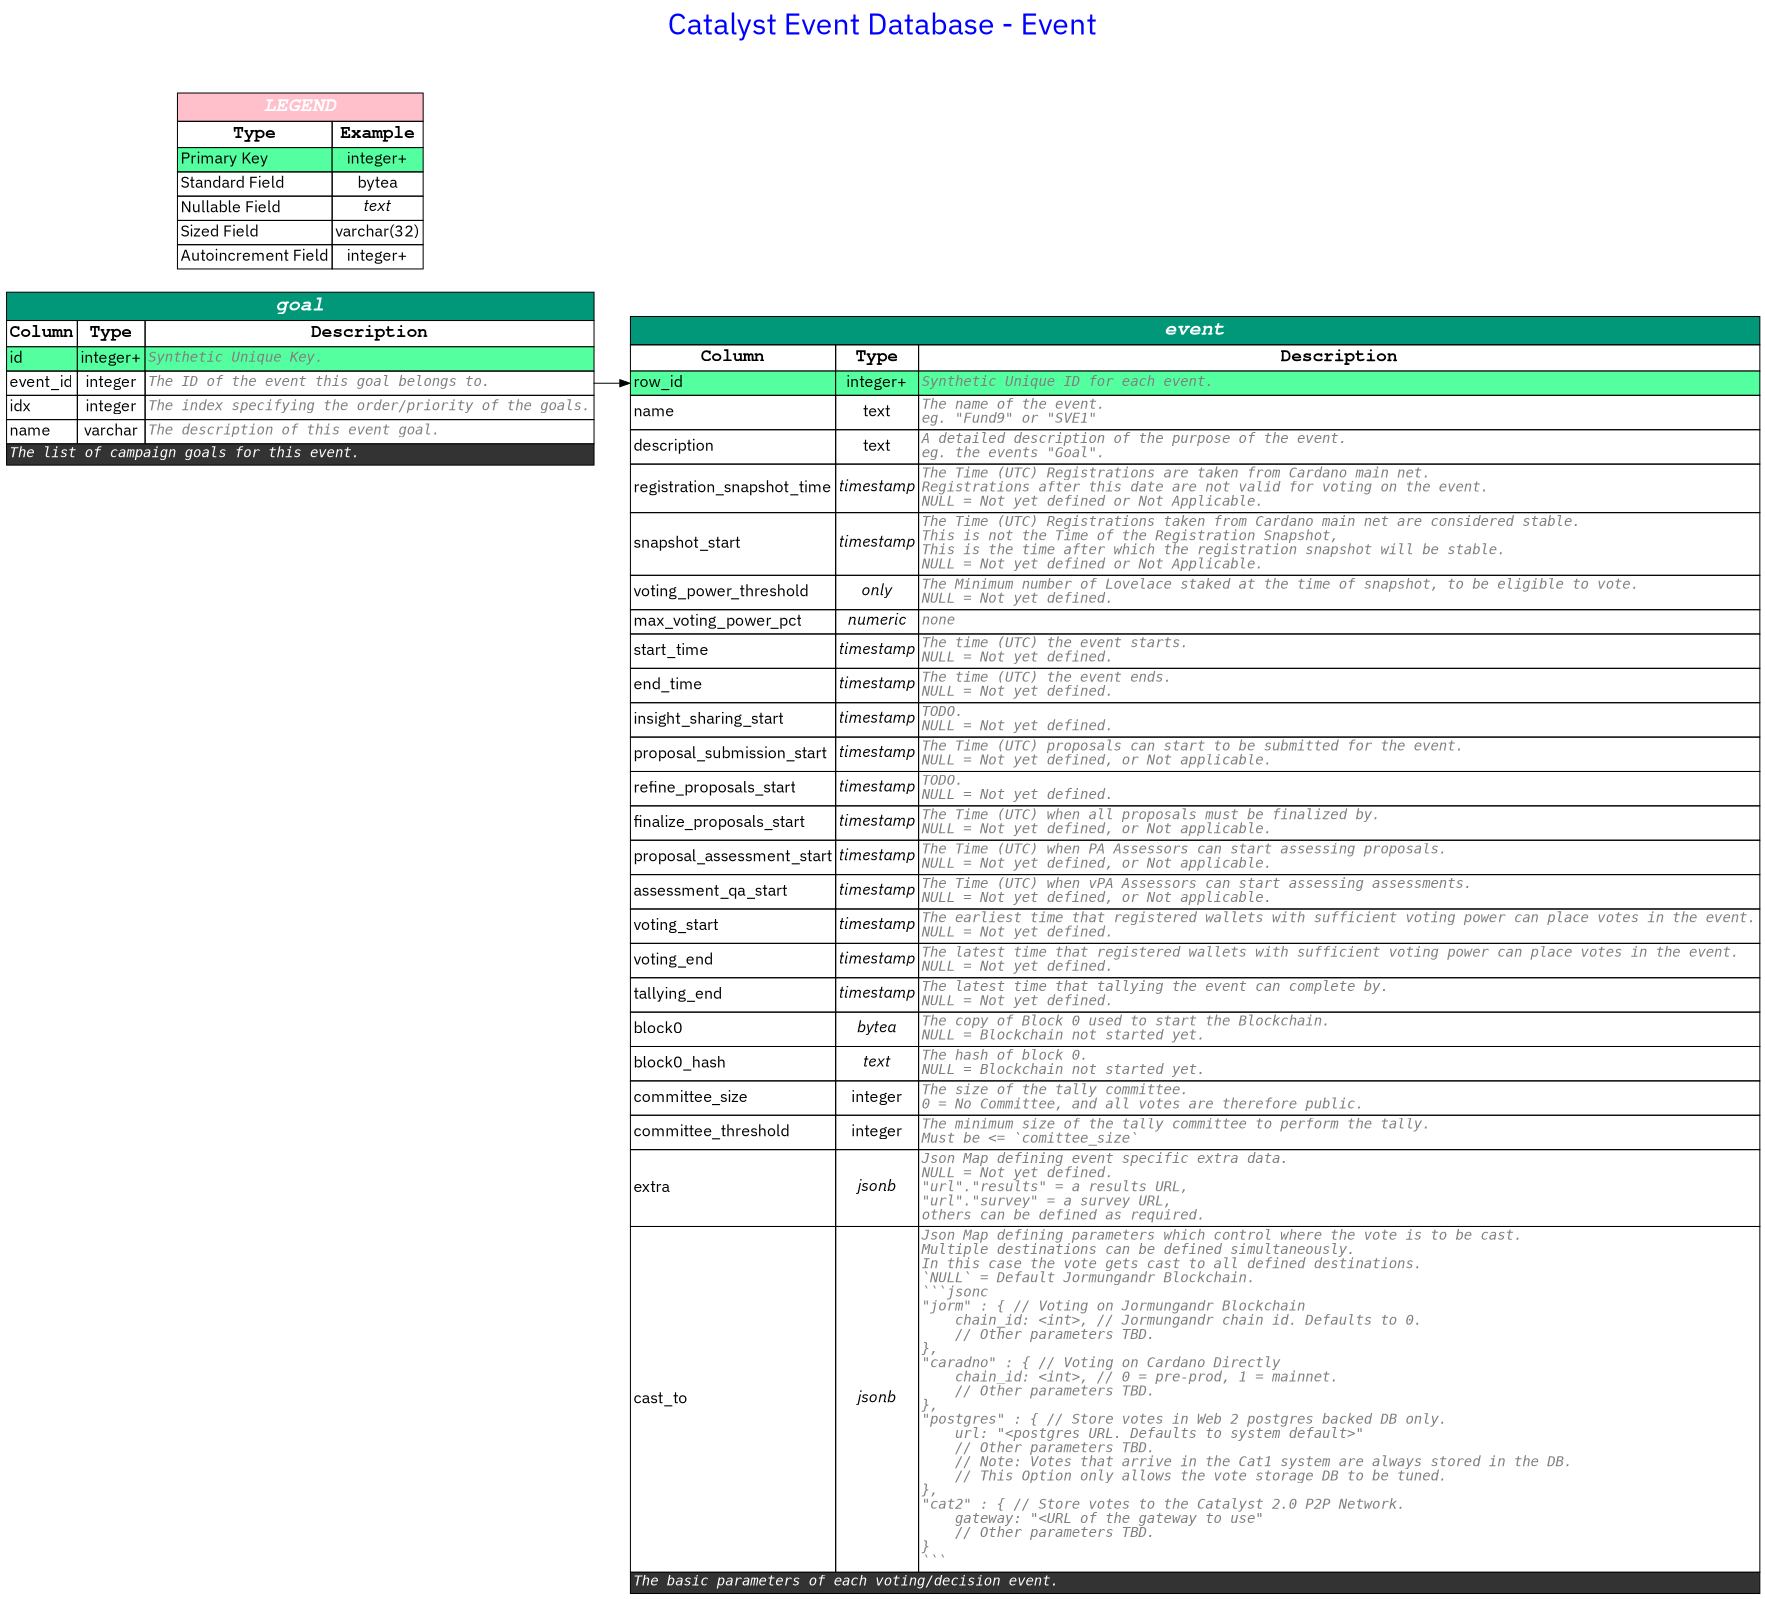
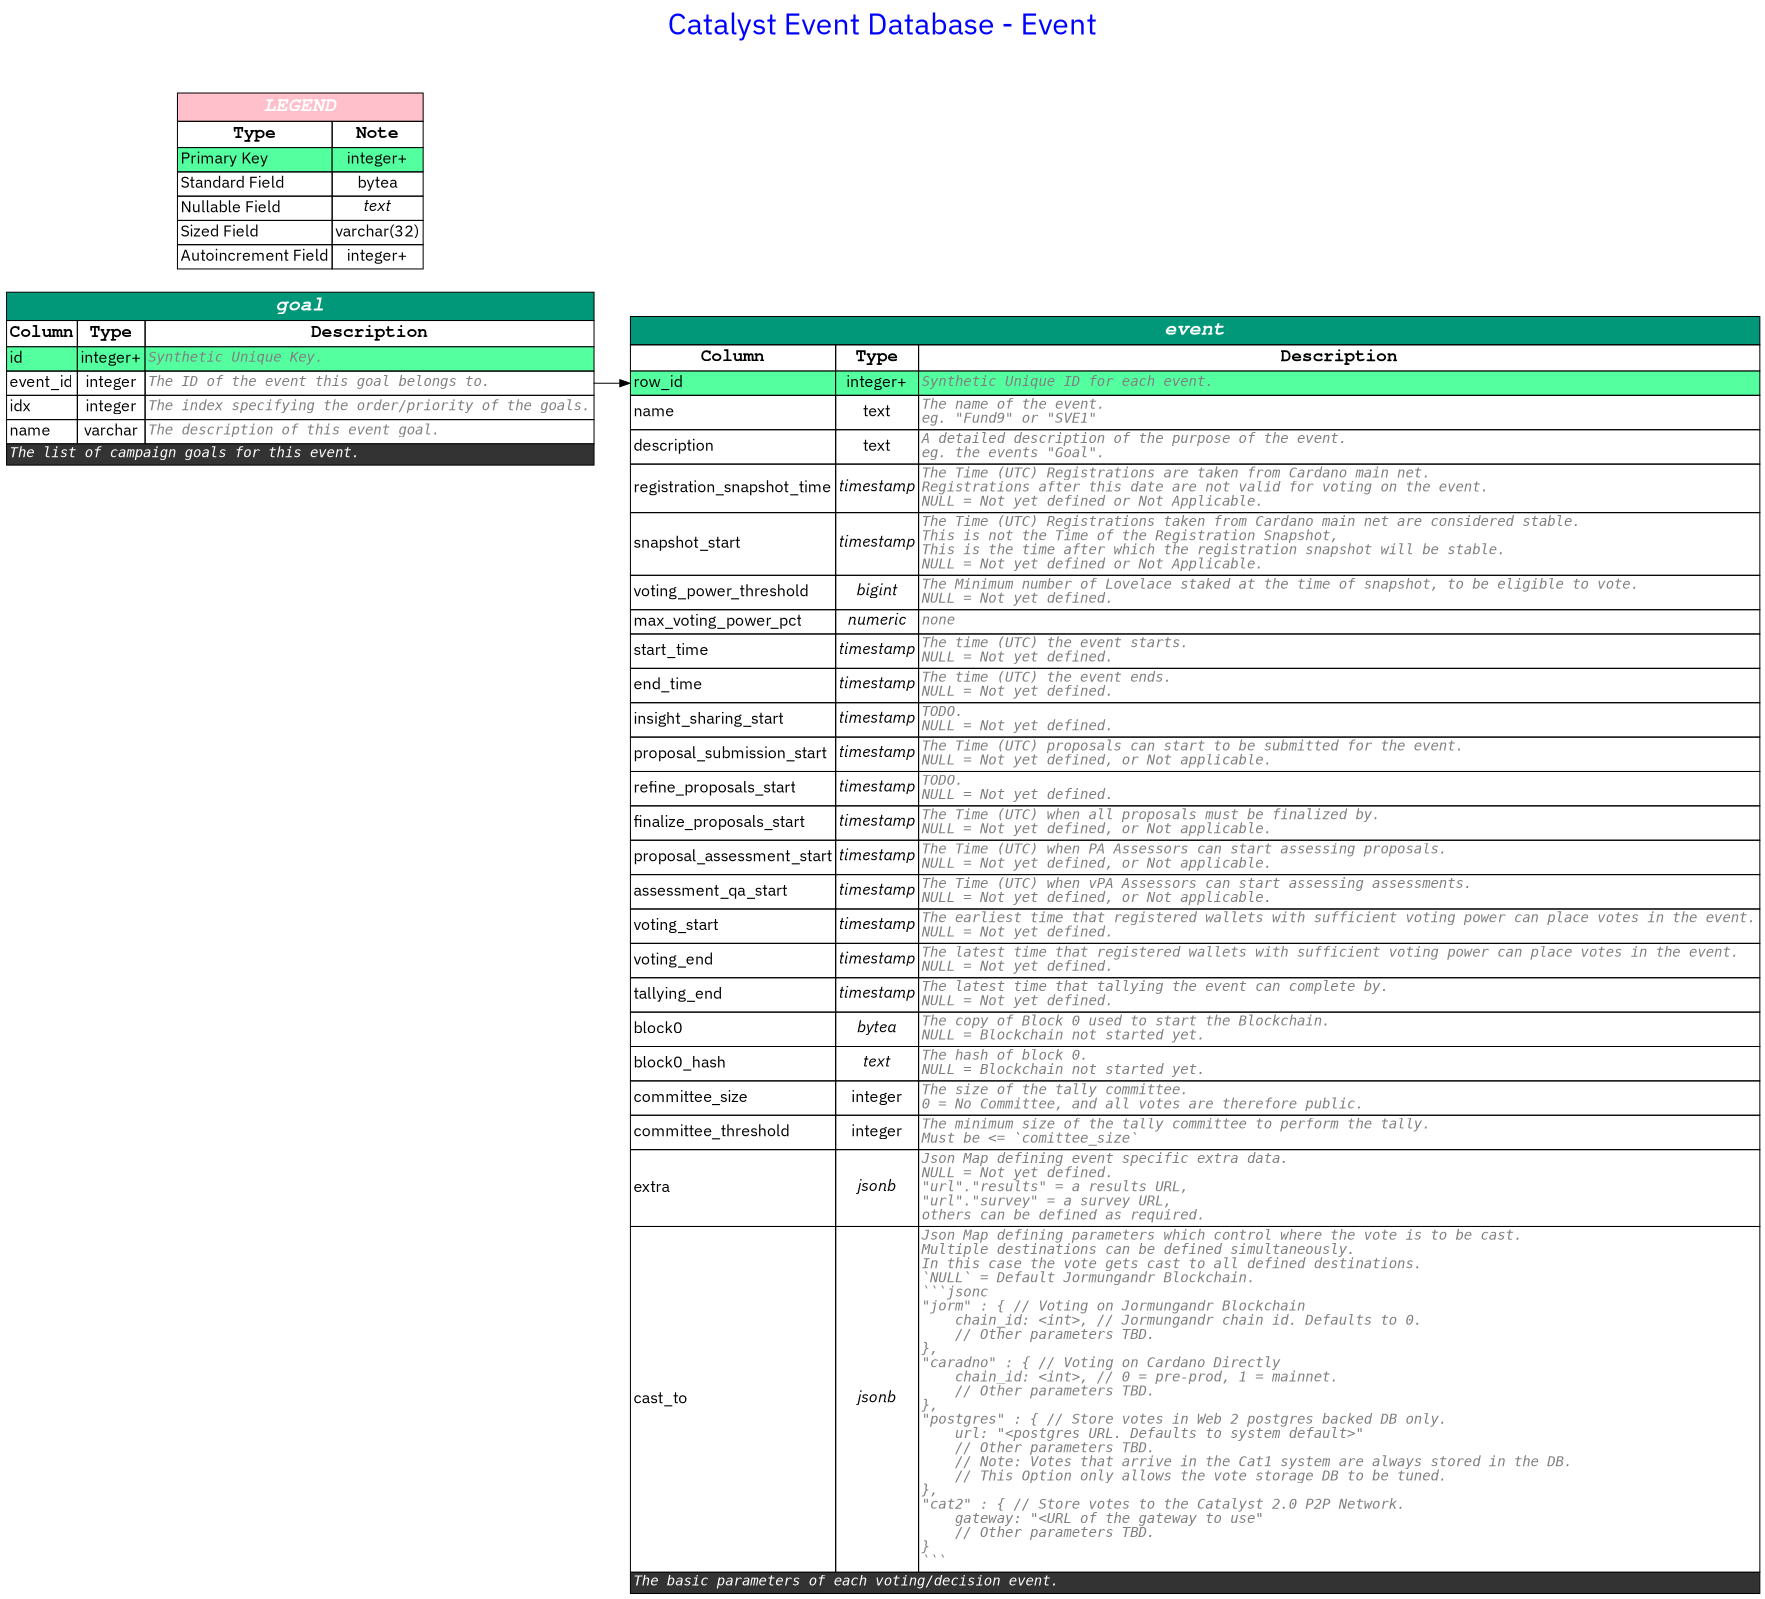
(378, 132) -> (378, 132)
(877, 590) -> (877, 590)
